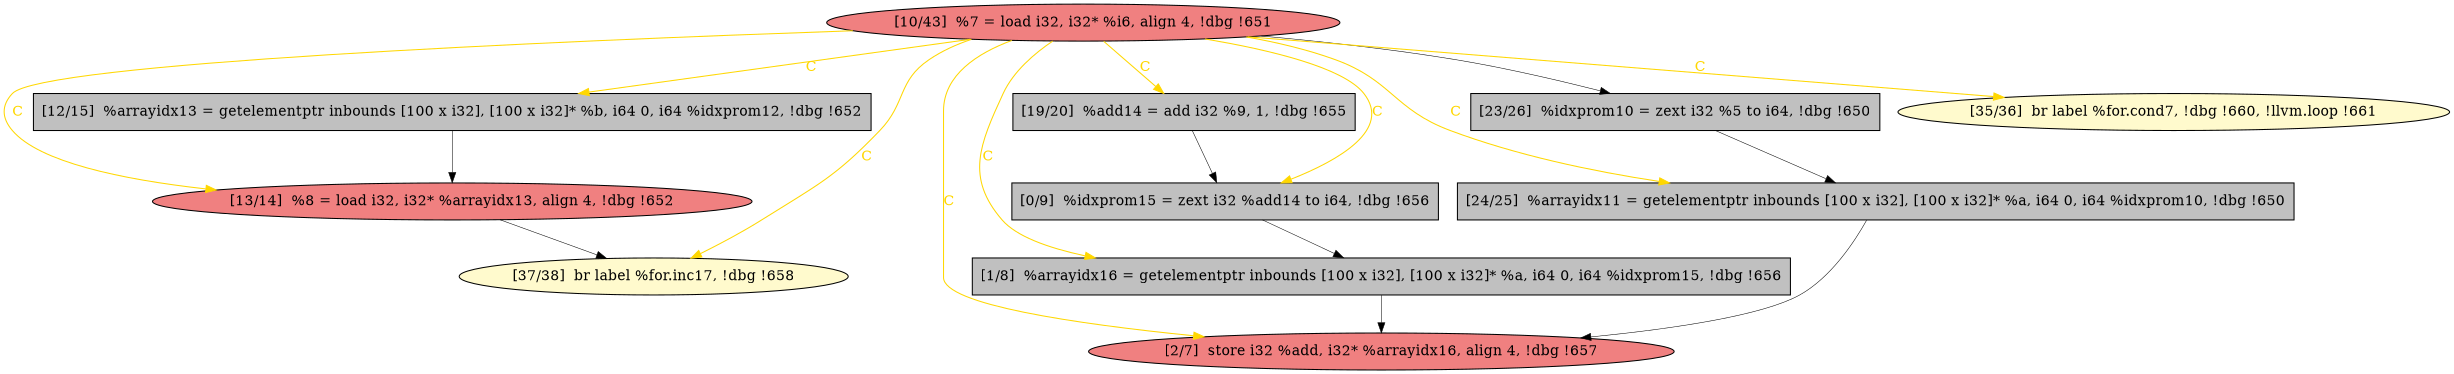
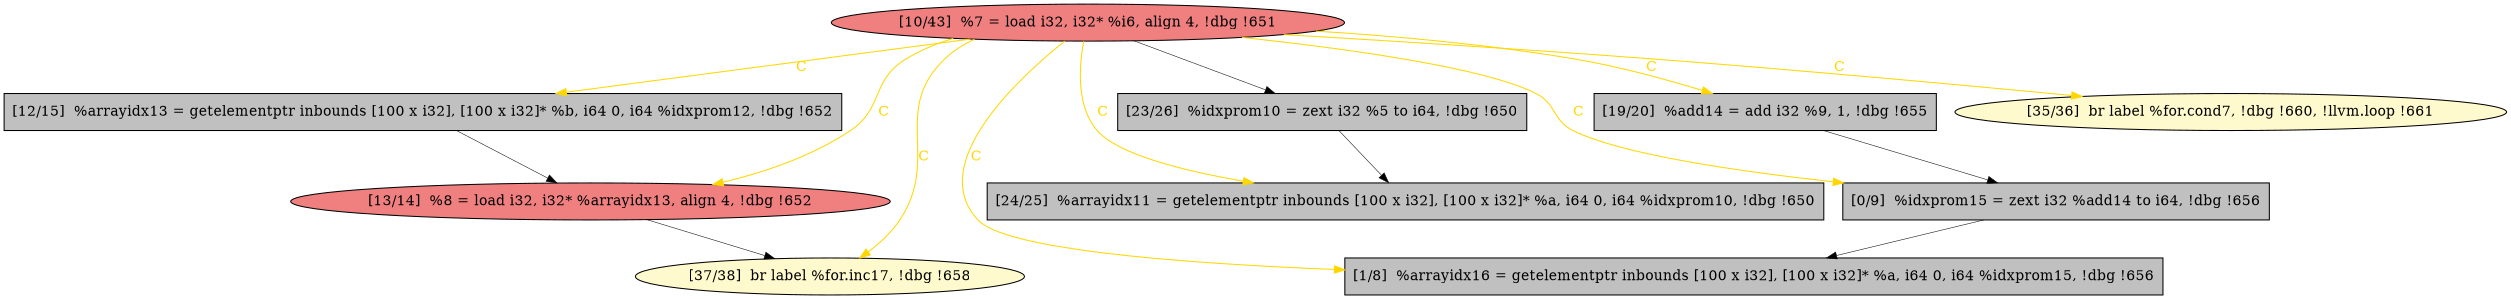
(1381, 351) -> none
